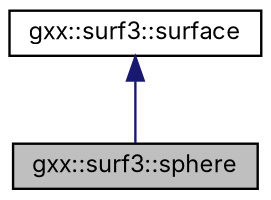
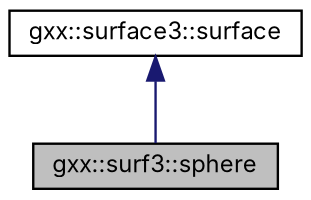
(135, 33) -> (156, 33)
